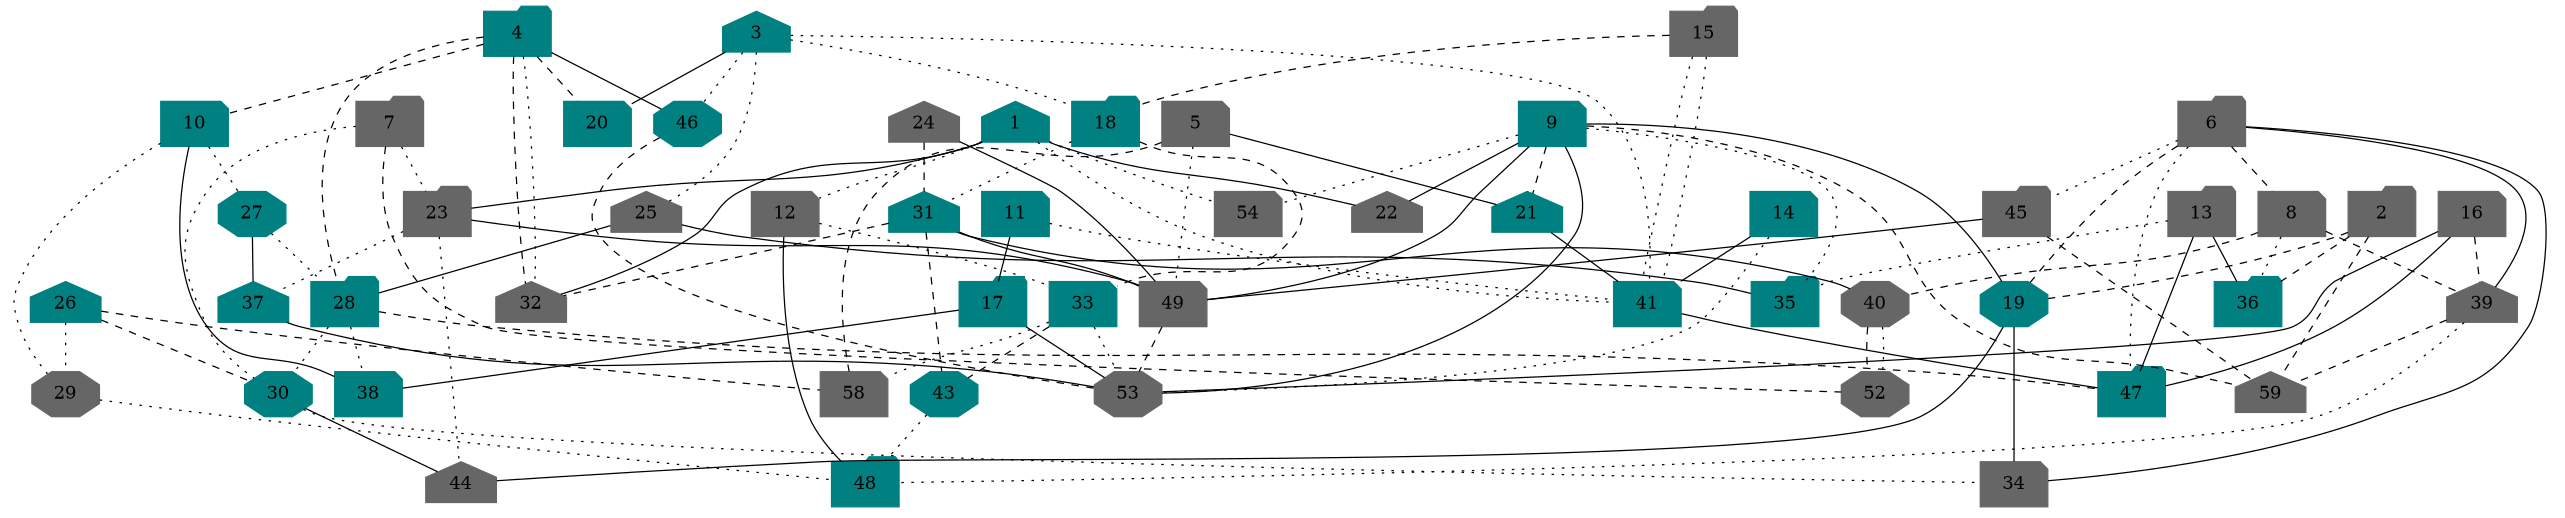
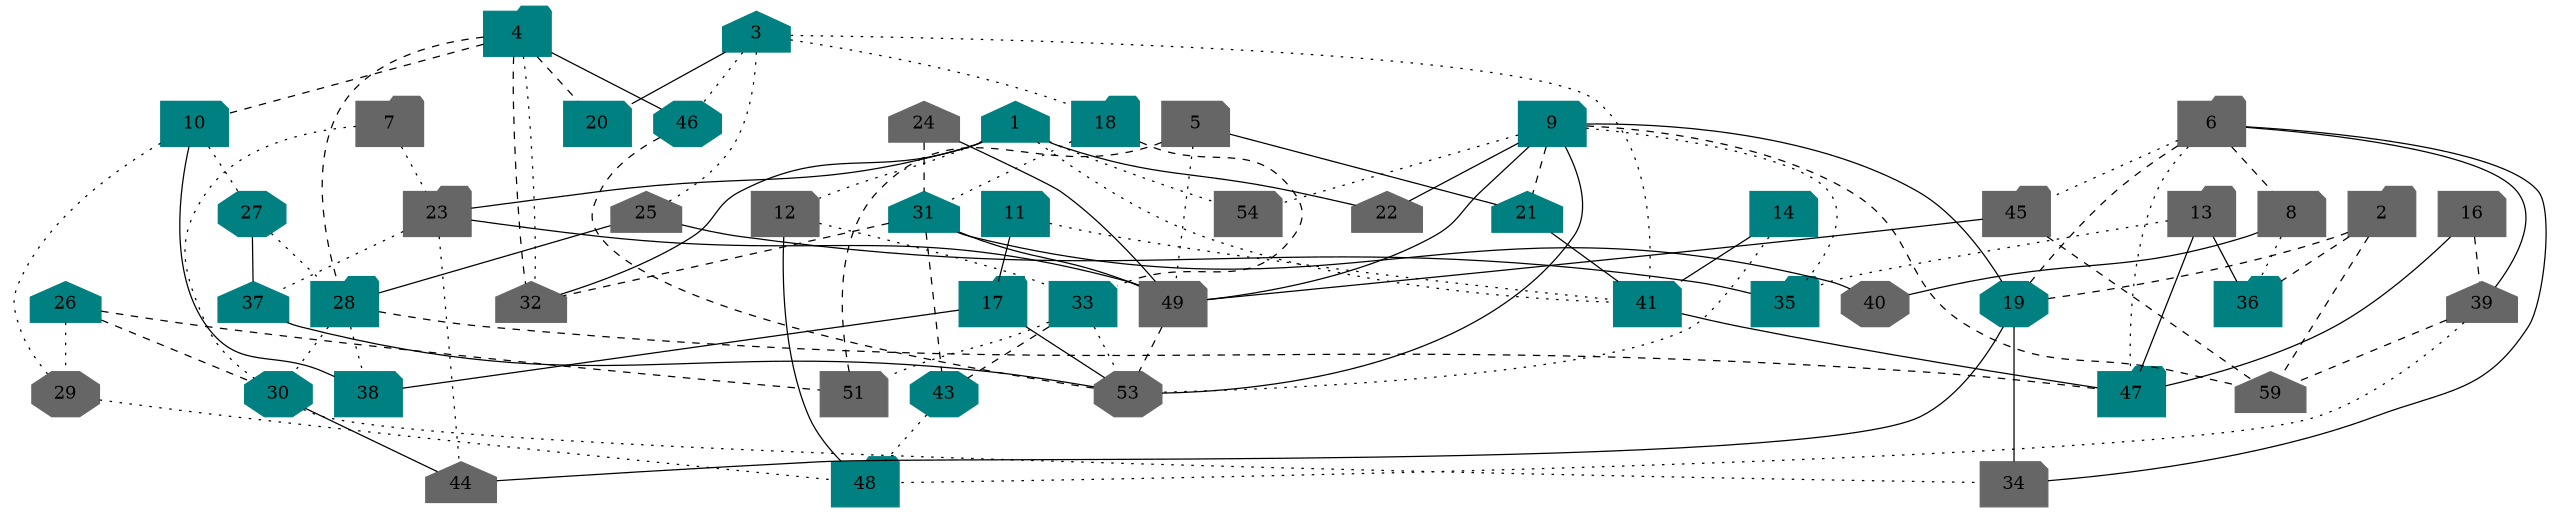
(1704, 34) -> none
(2395, 263) -> none
(2075, 267) -> (2075, 267)
(1719, 369) -> none
(854, 394) -> (854, 394)
(1875, 394) -> none
